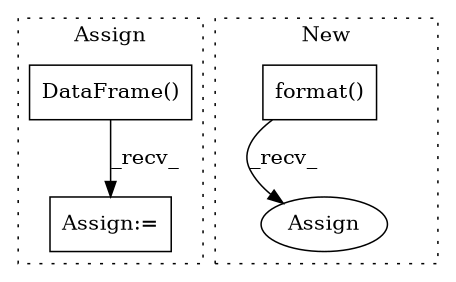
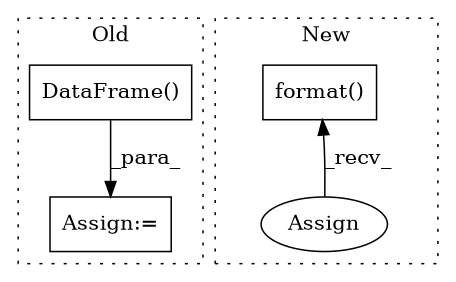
(111, 36) -> (111, 36)
(247, 156) -> (325, 166)
(145, 158) -> (145, 158)
